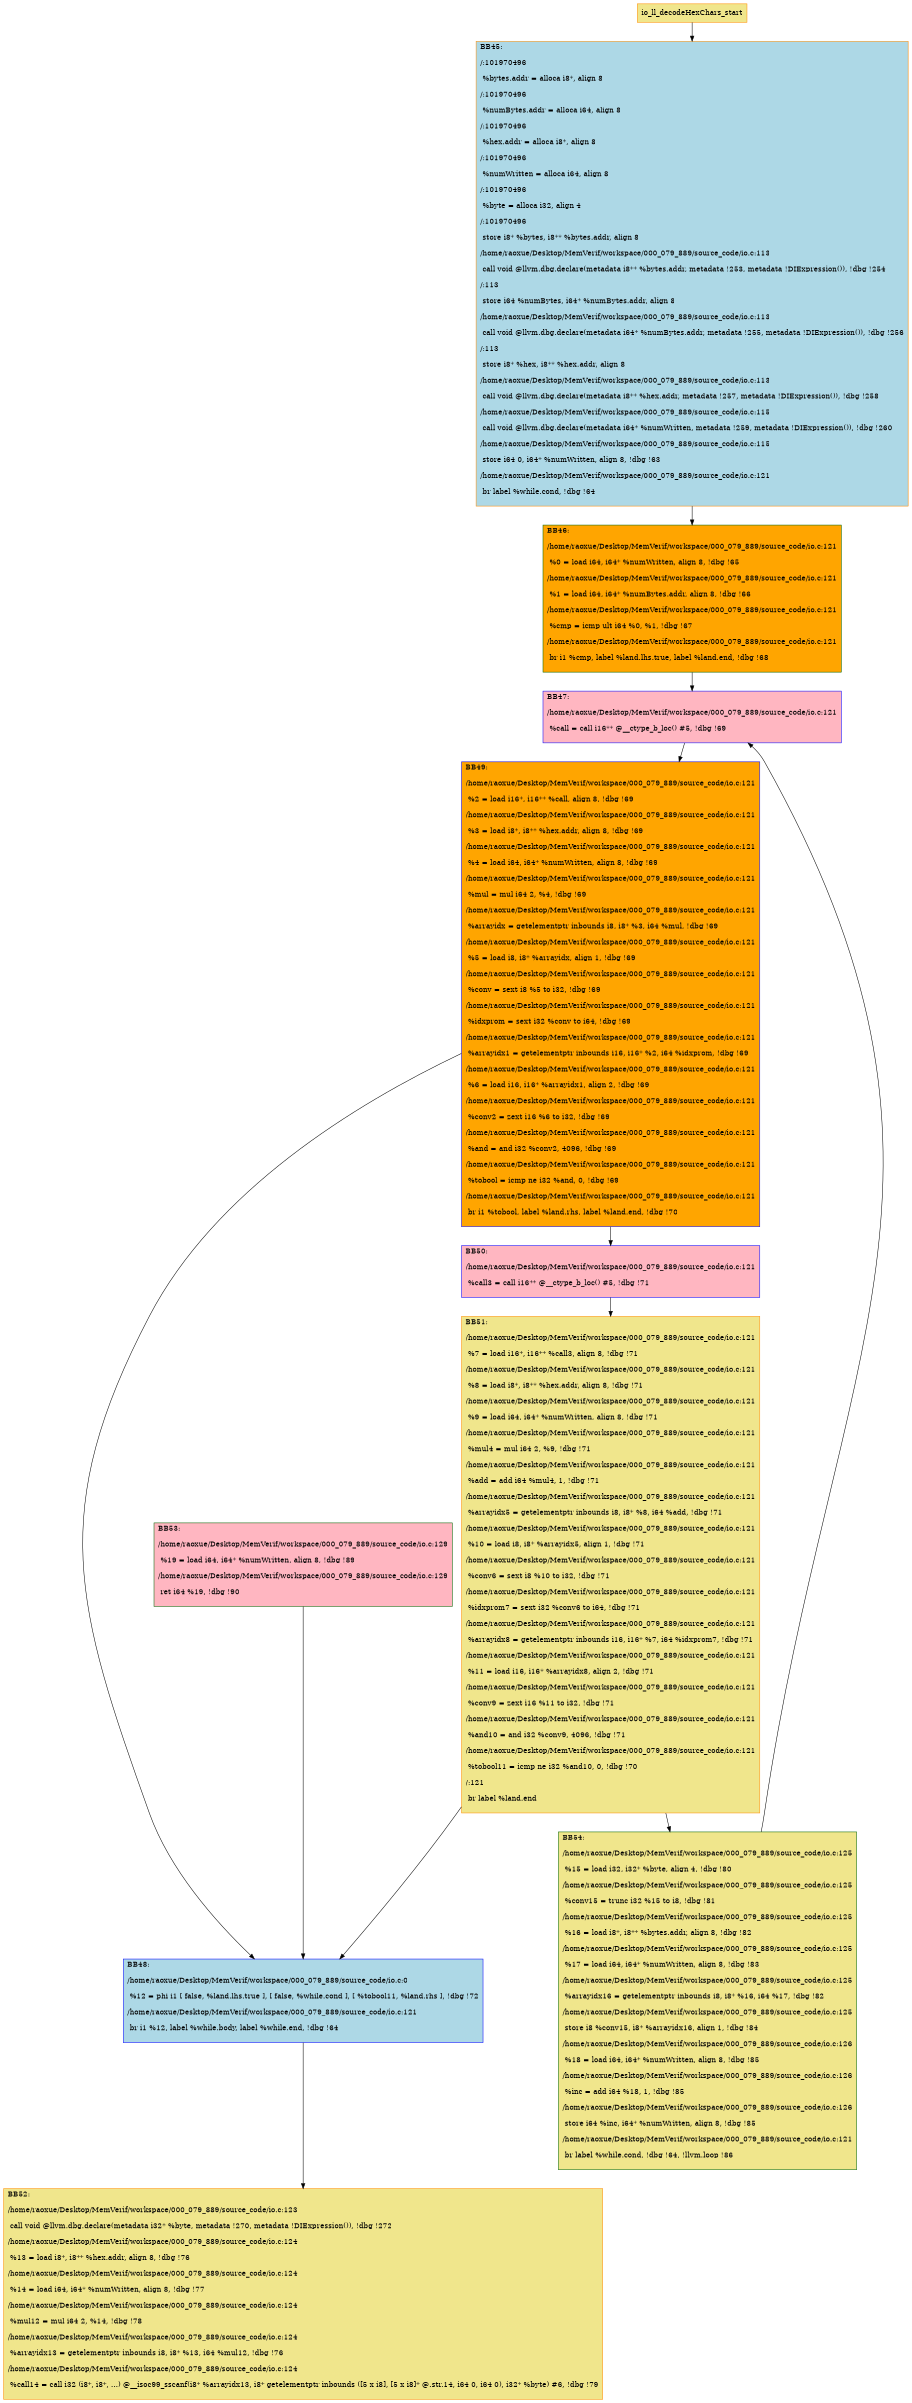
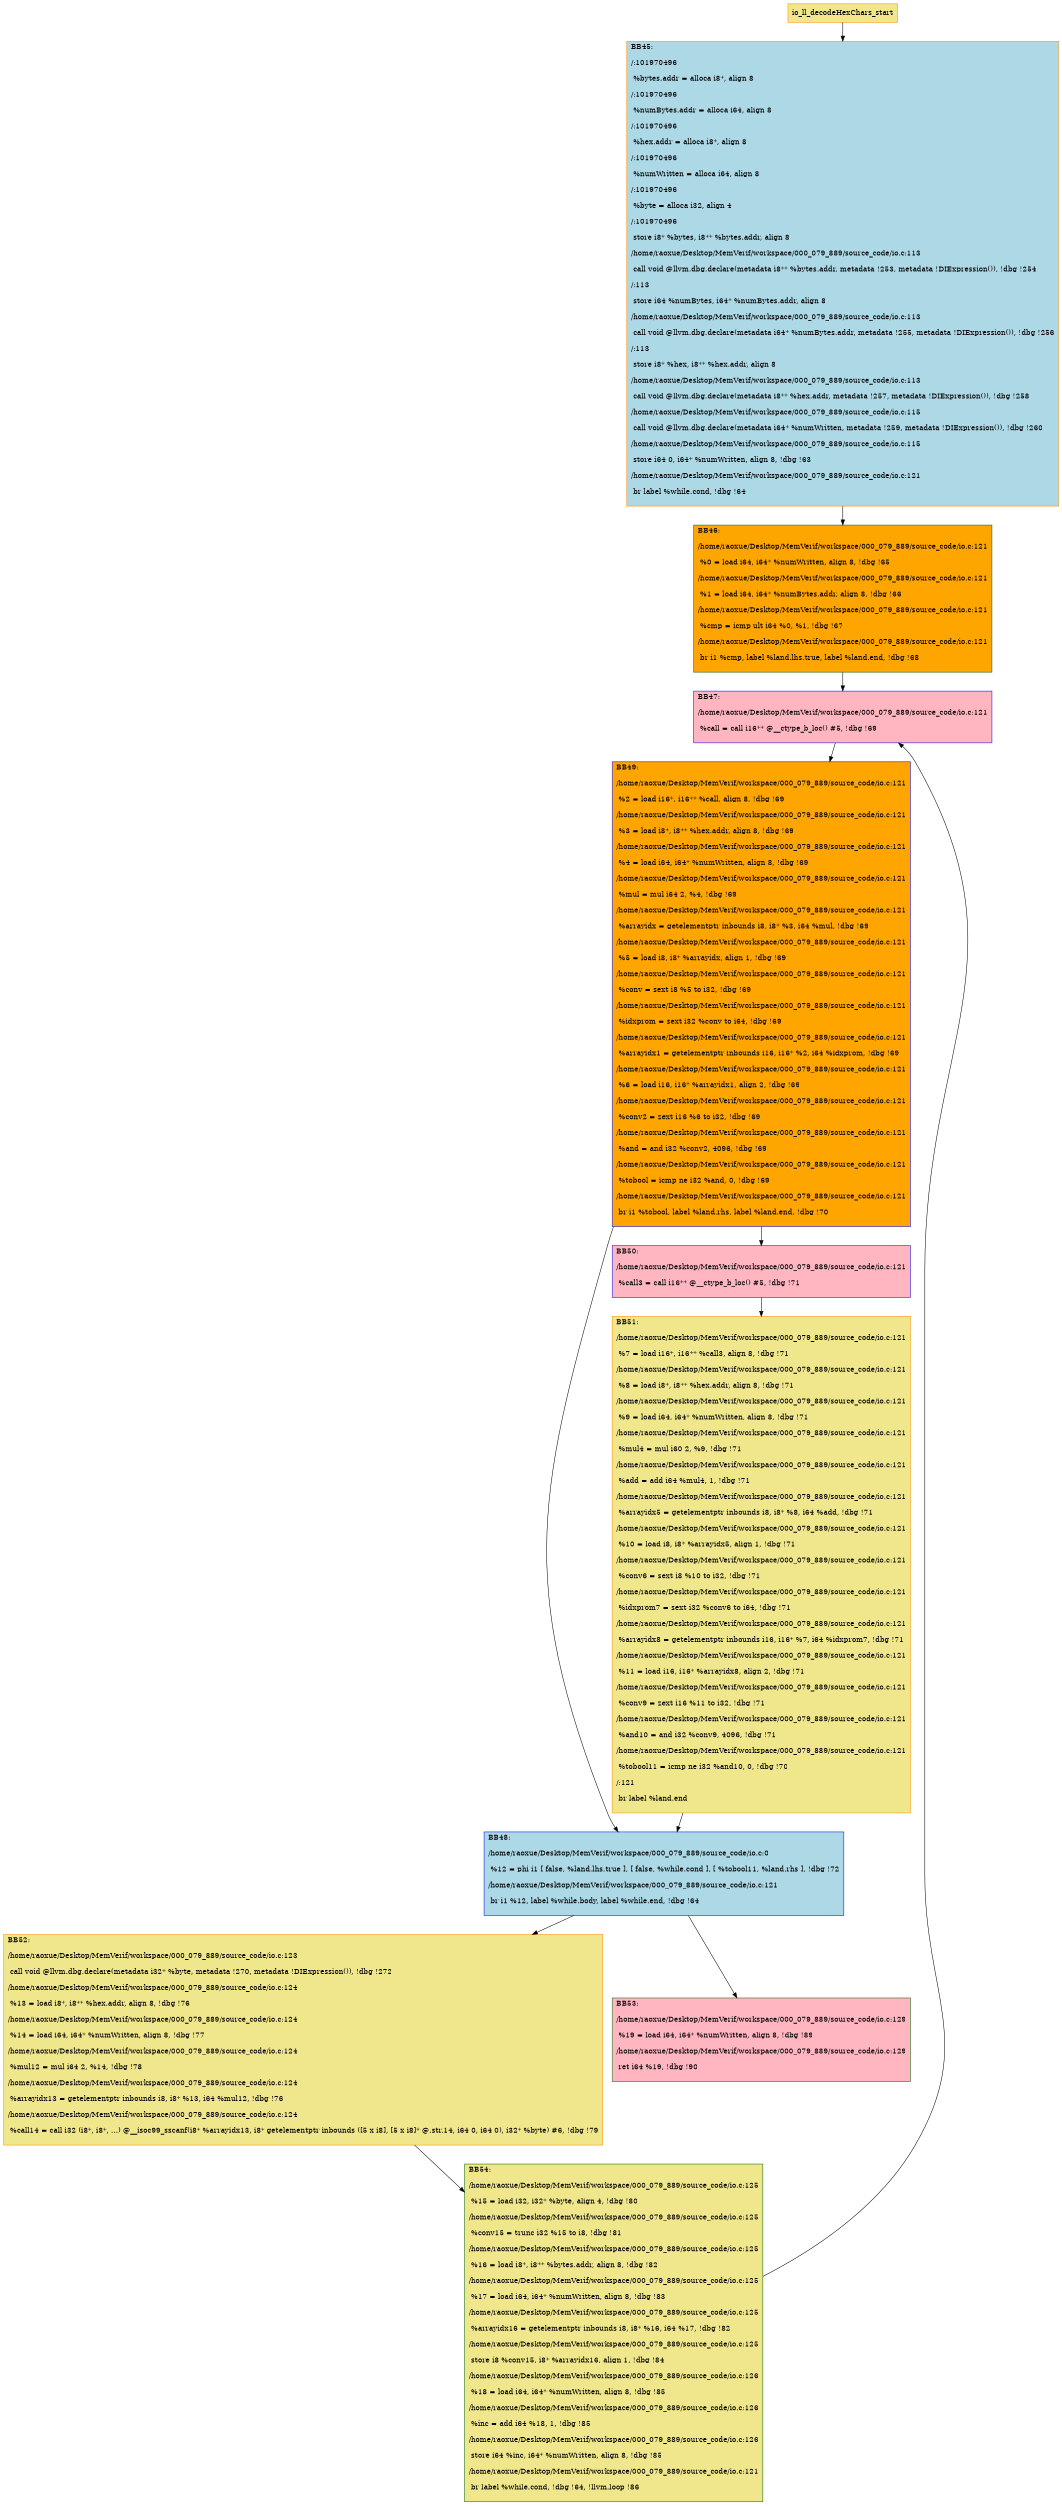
(528, 1449) -> (679, 1449)
(303, 1780) -> (711, 1955)
(667, 1820) -> (438, 2167)
